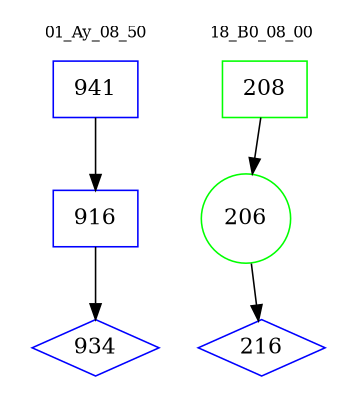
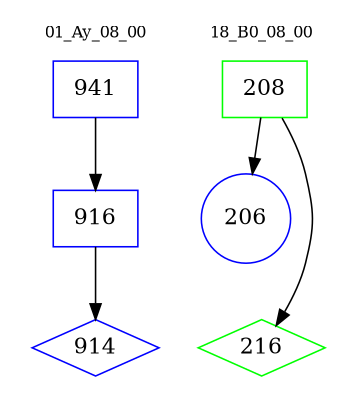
(96, 34) -> (96, 34)
(246, 219) -> (246, 219)
(254, 284) -> (312, 215)
(96, 348) -> (96, 348)
(262, 348) -> (262, 348)
